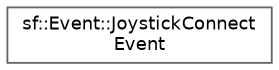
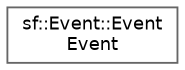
(140, 35) -> (92, 35)
